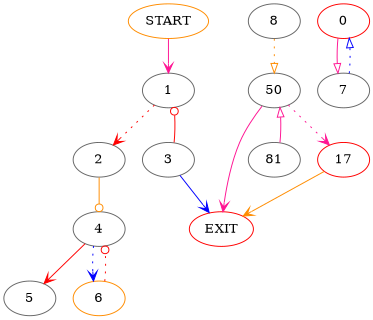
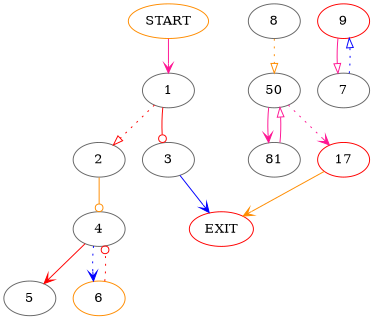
(344, 21) -> (344, 21)
(137, 122) -> (137, 122)
(175, 129) -> (162, 121)
(236, 151) -> (268, 120)
